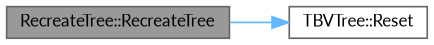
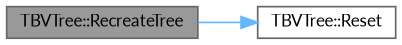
(118, 22) -> (102, 22)
